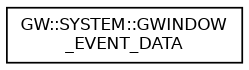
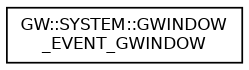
(125, 35) -> (125, 35)
